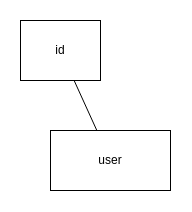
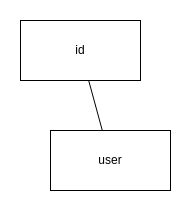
(61, 51) -> (81, 51)
